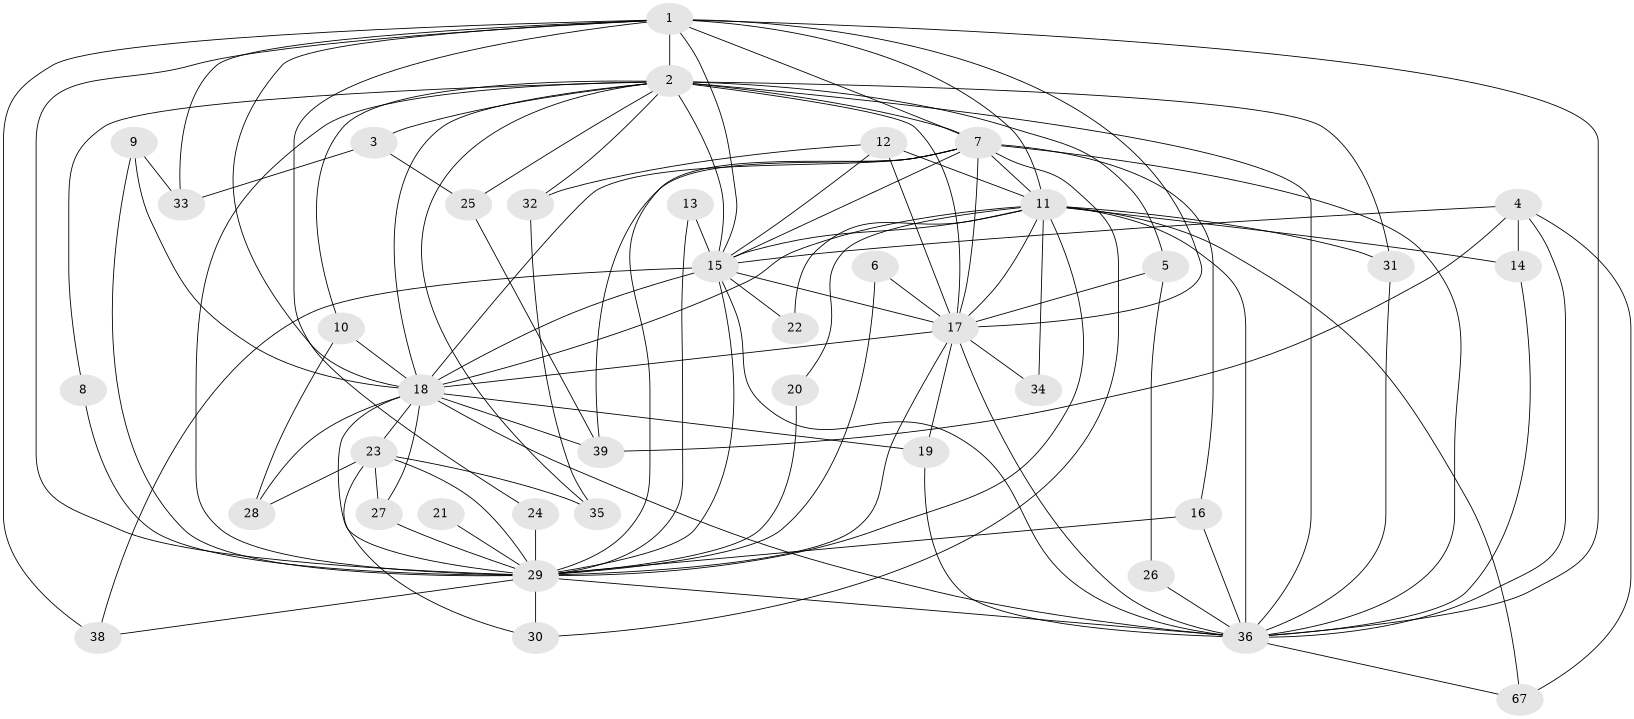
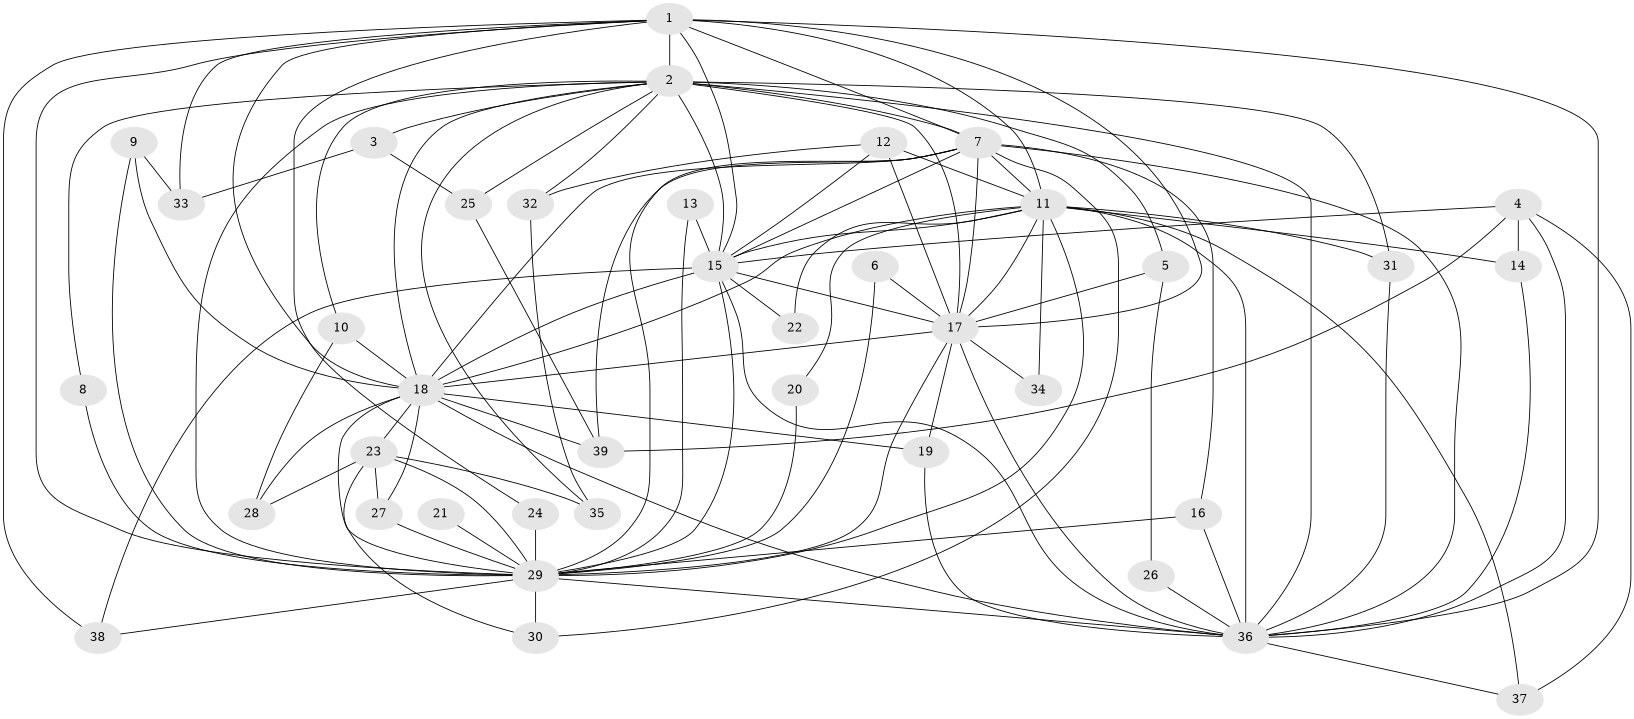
(1520, 700) -> (1520, 700)
